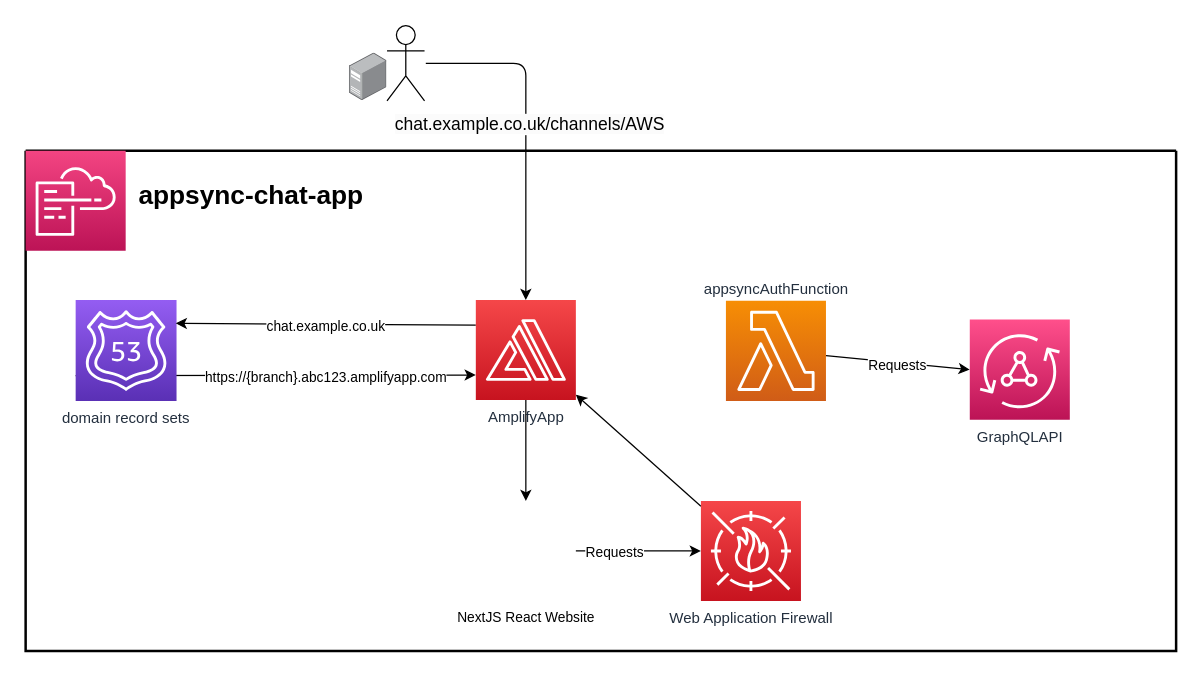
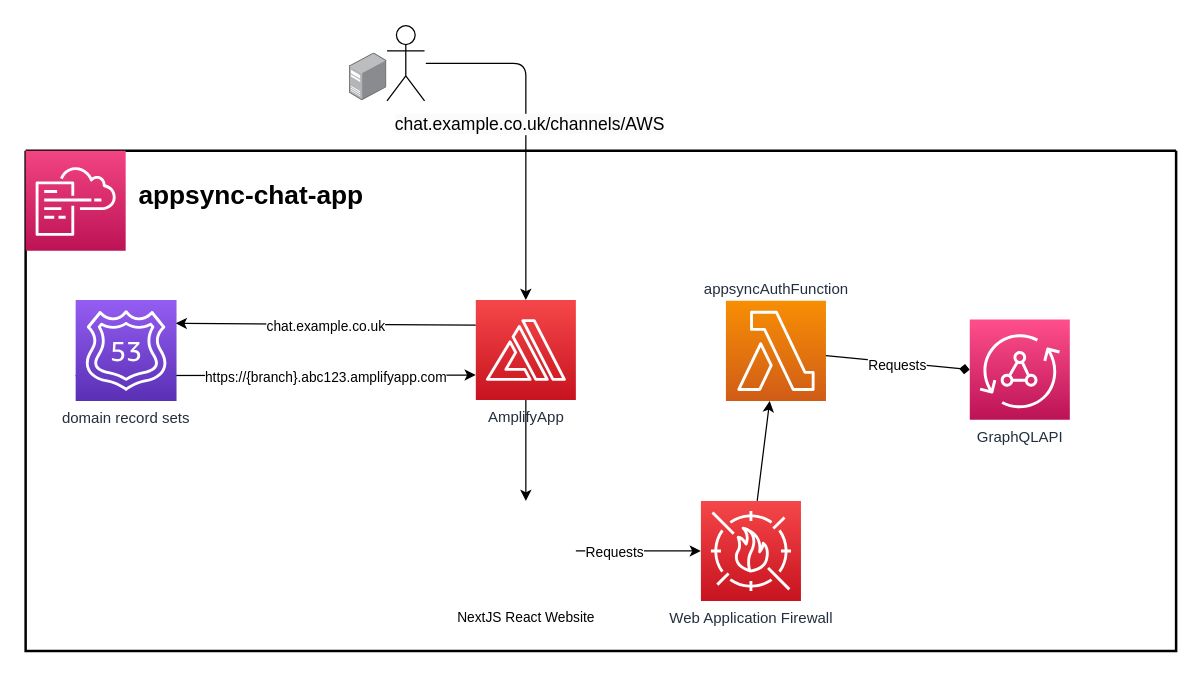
(959, 368) -> (959, 368)
(641, 453) -> (763, 455)
